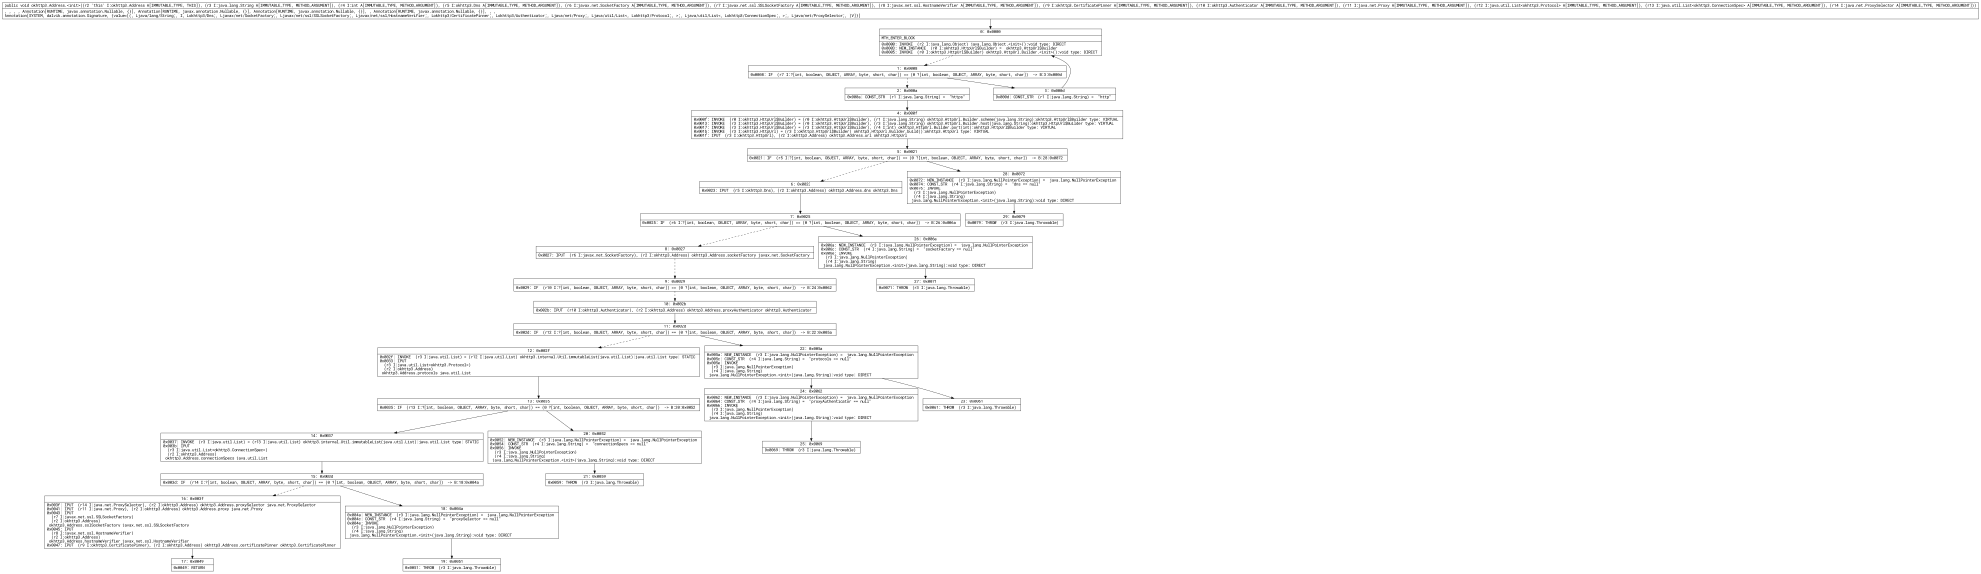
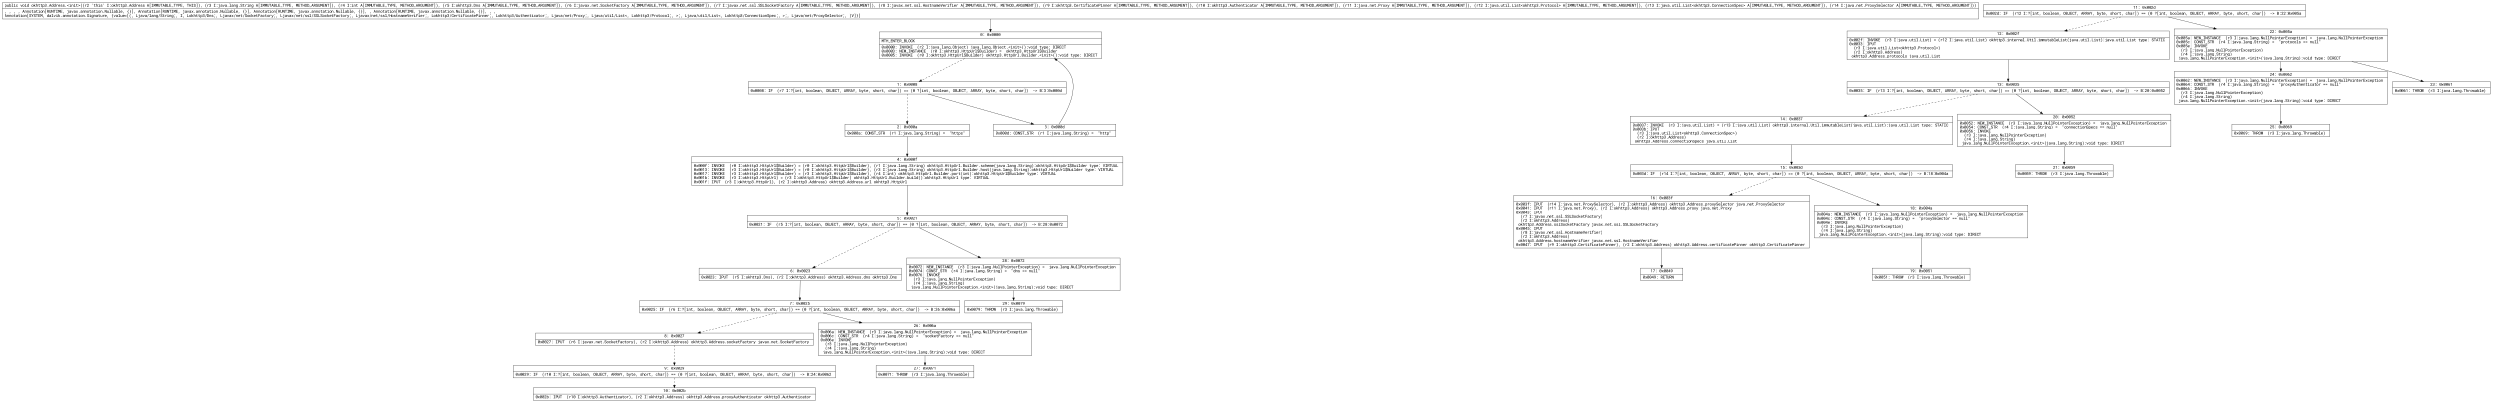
(675, 317) -> none
(453, 422) -> (1922, 105)
